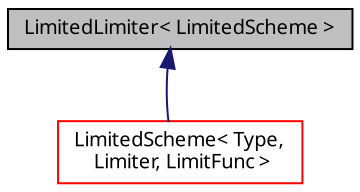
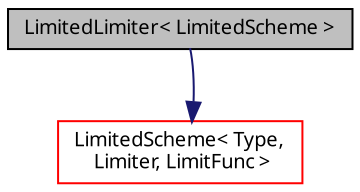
(167, 95) -> (193, 75)
